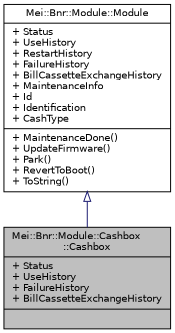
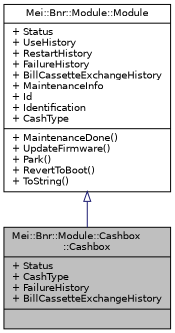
(44, 277) -> (40, 277)
